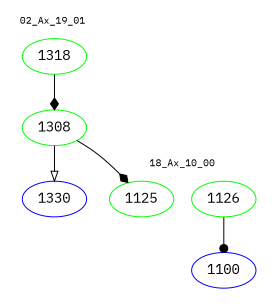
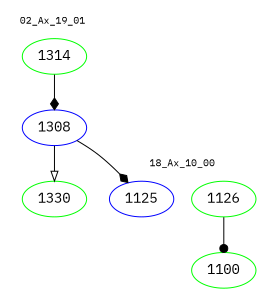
(54, 56) -> (54, 56)
(54, 128) -> (54, 128)
(54, 199) -> (54, 199)
(142, 199) -> (142, 199)
(224, 270) -> (224, 270)
